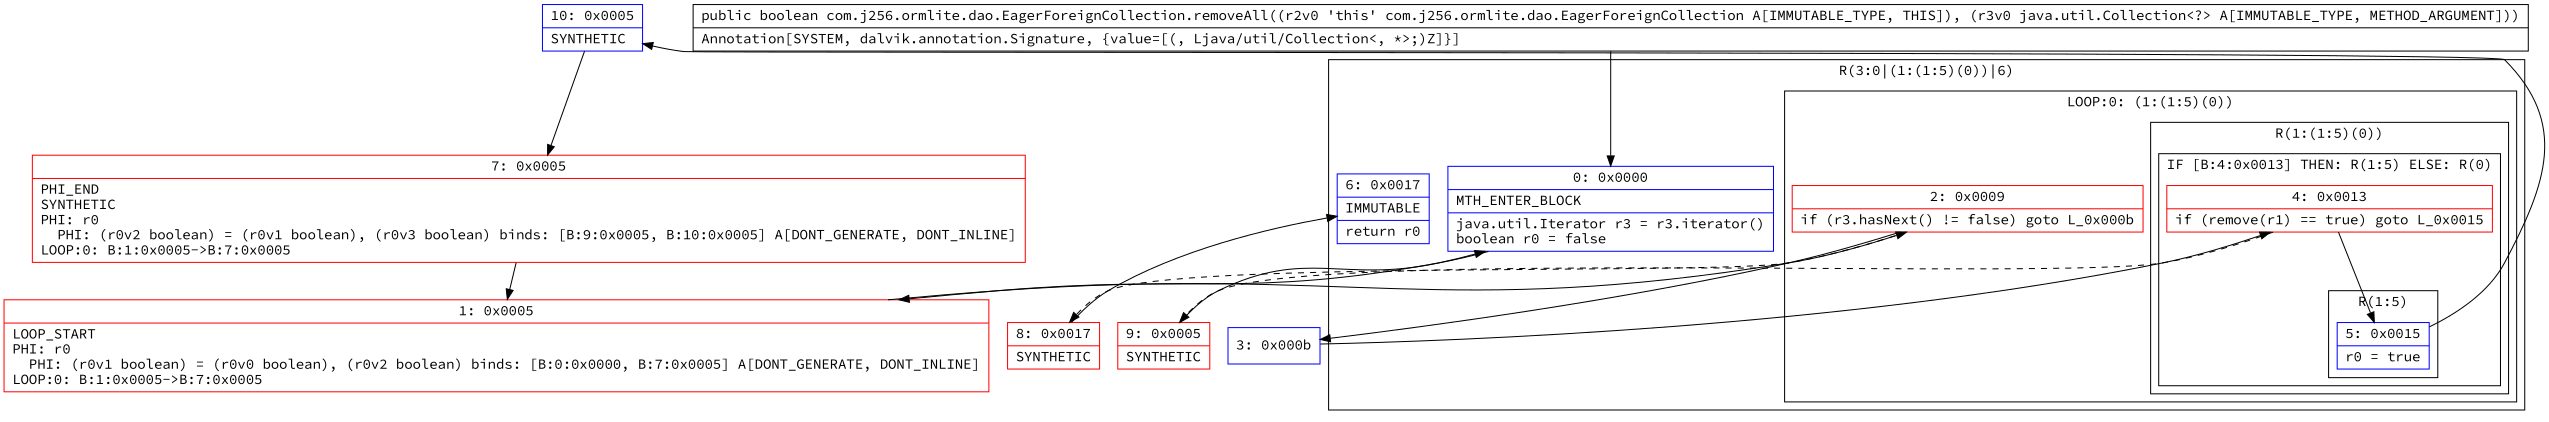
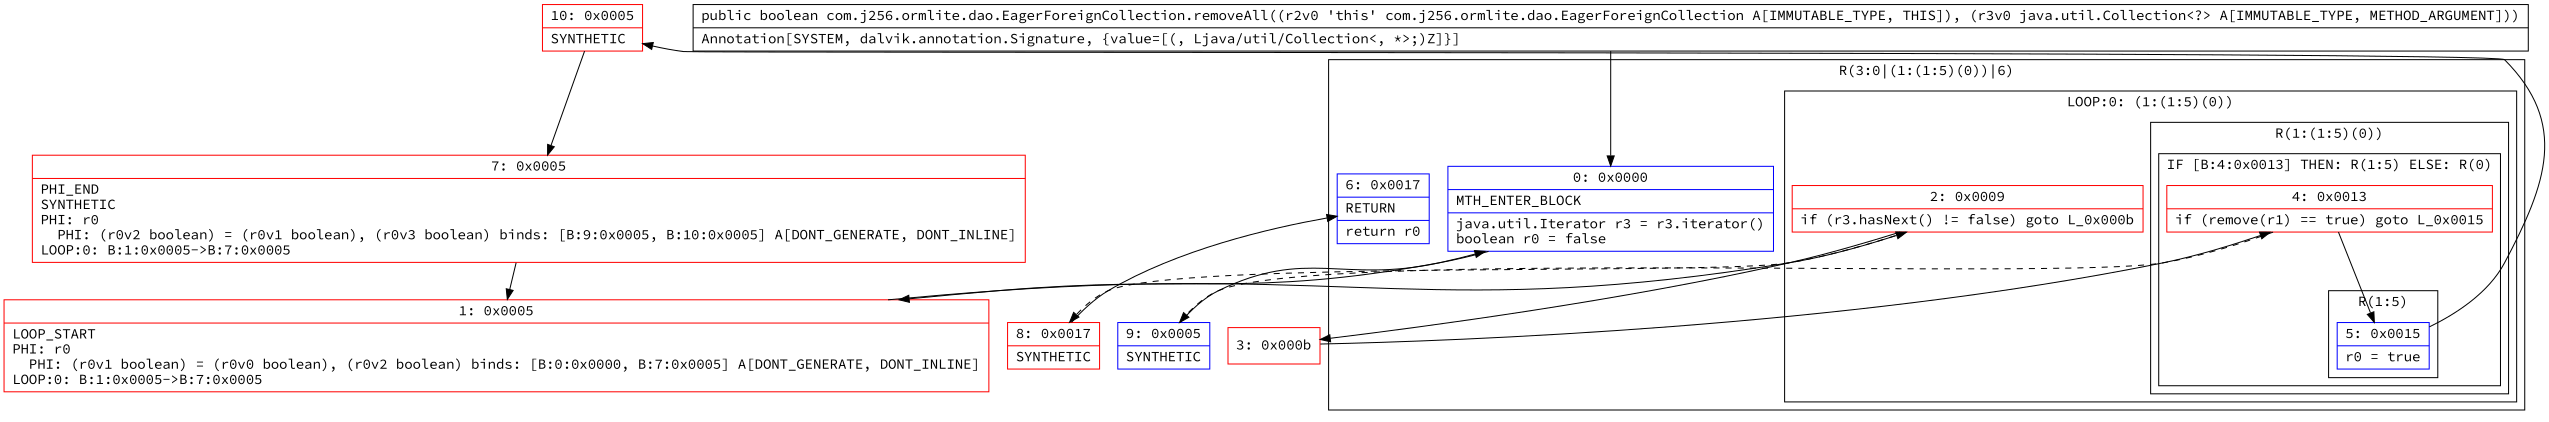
(593, 28) -> (593, 28)
(1383, 208) -> (1371, 208)
(1164, 346) -> (1164, 346)
(1274, 346) -> (1274, 346)
